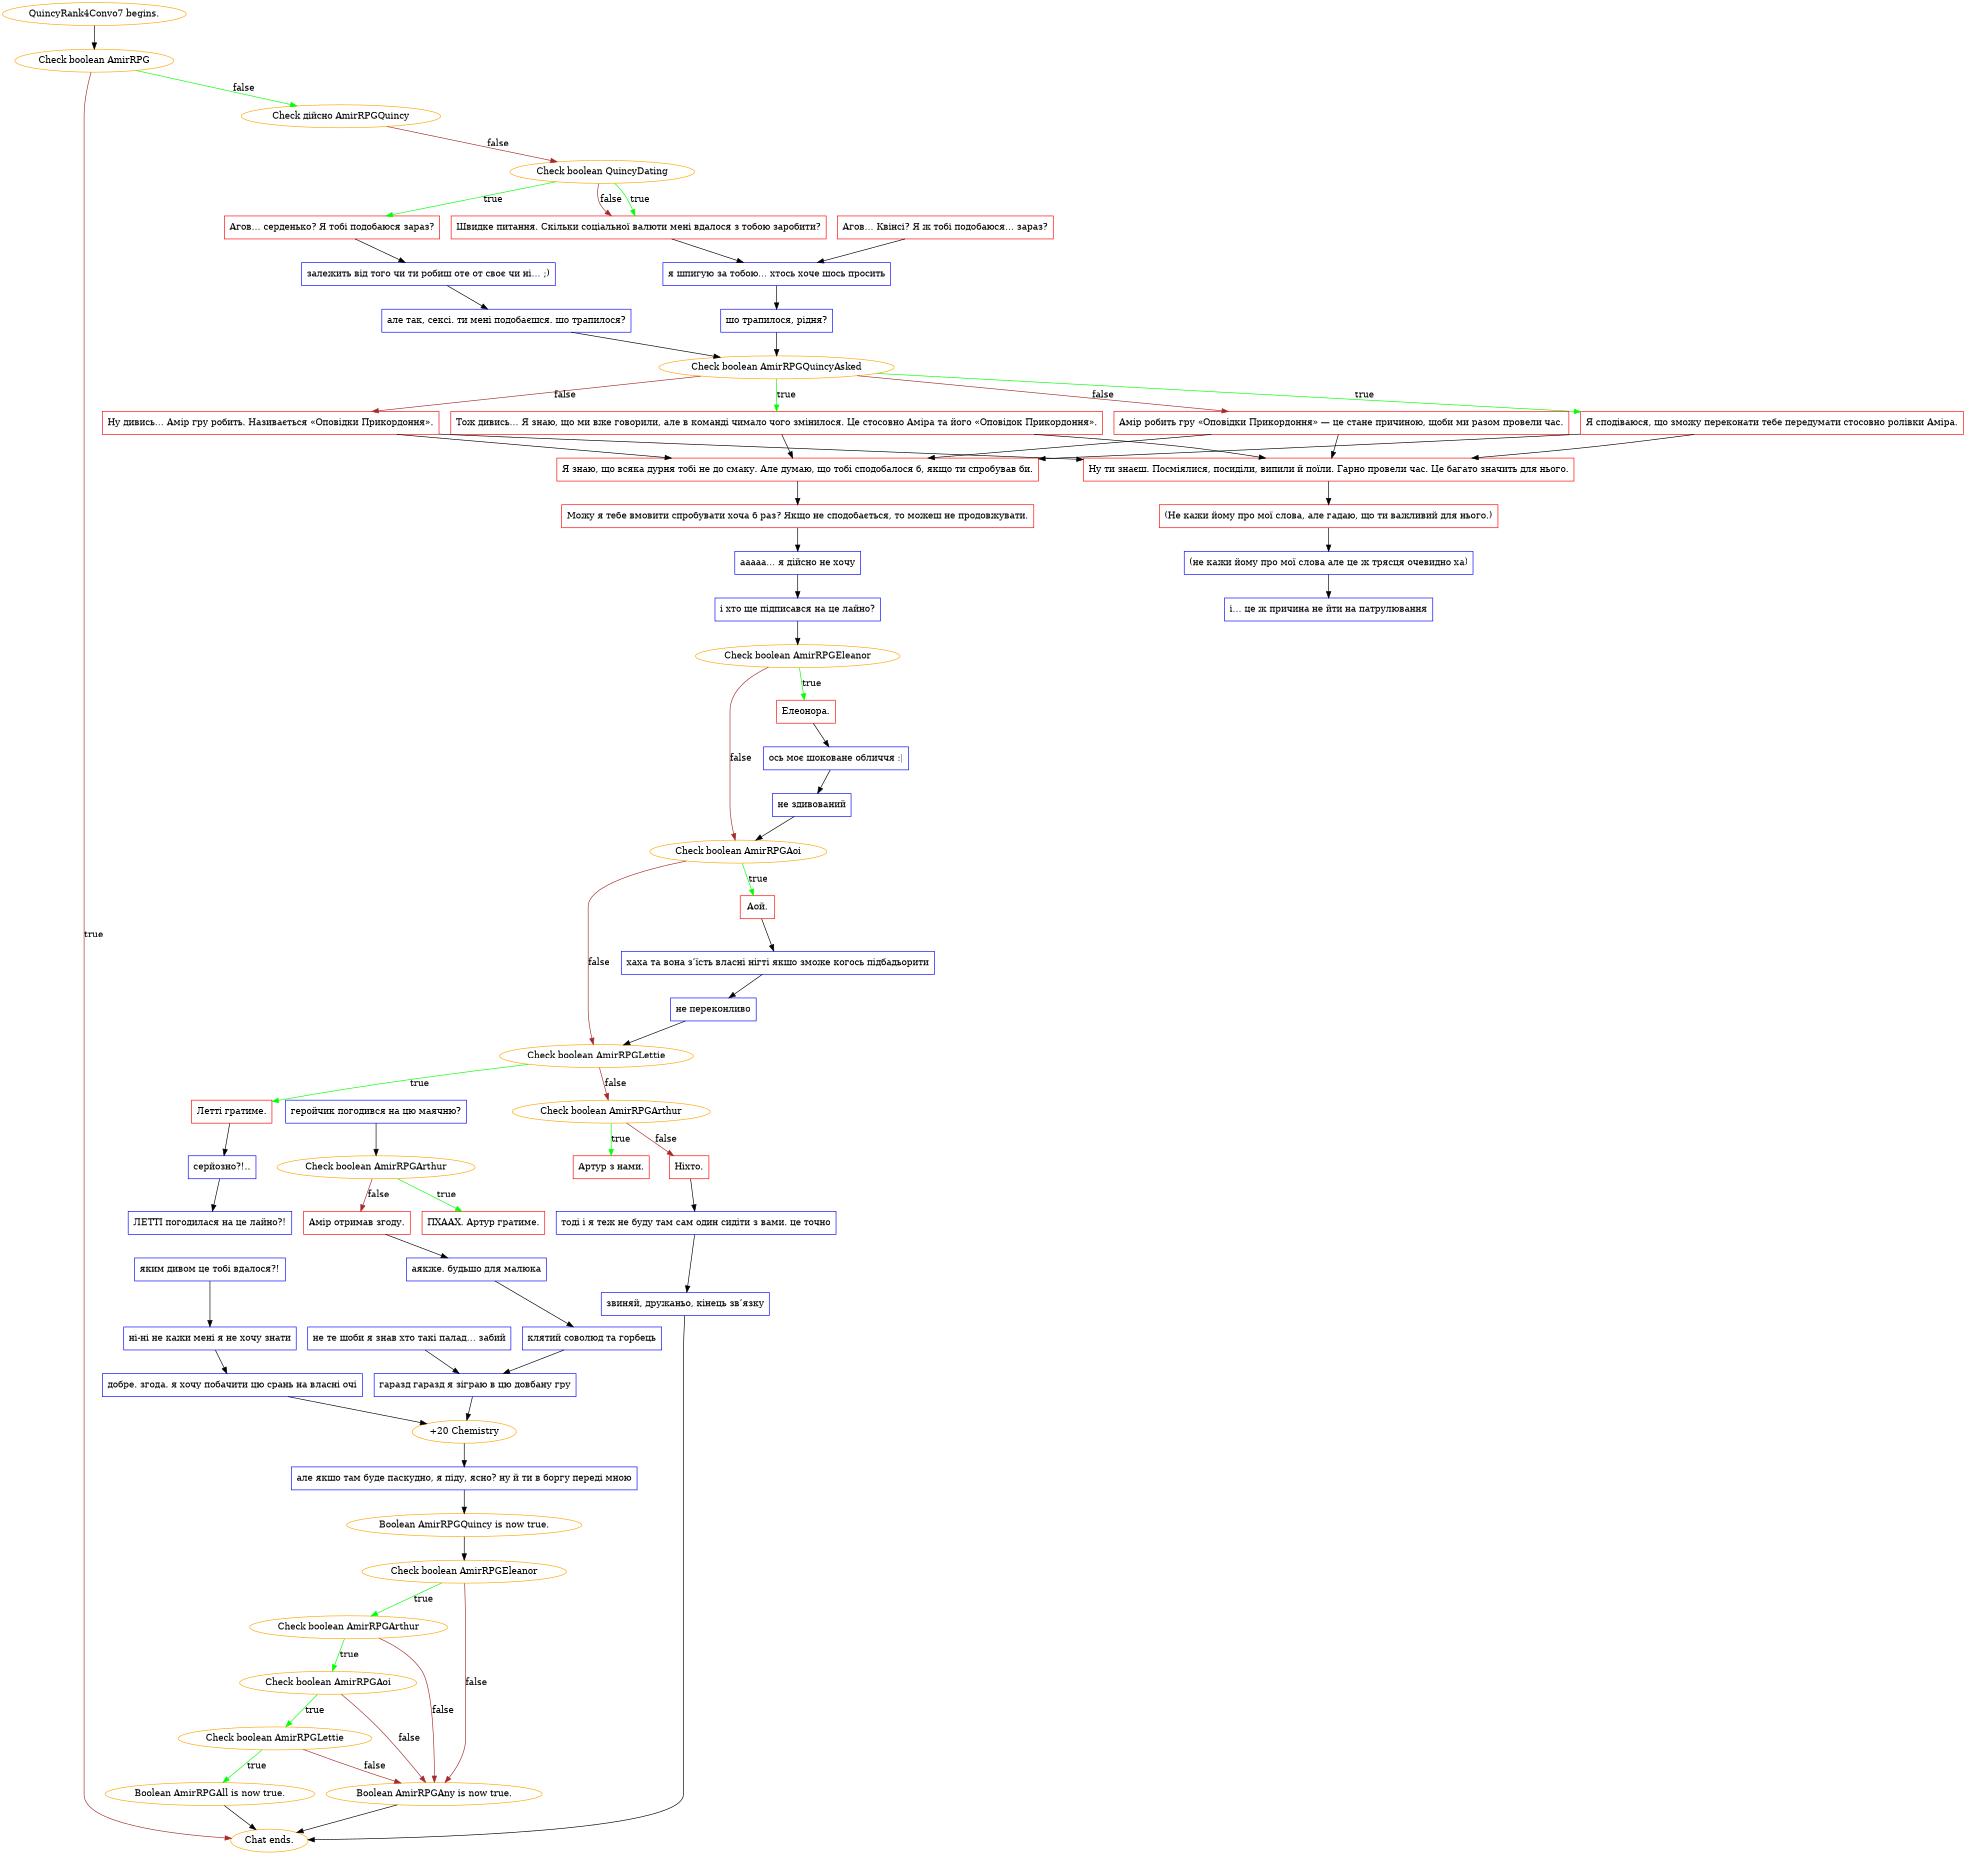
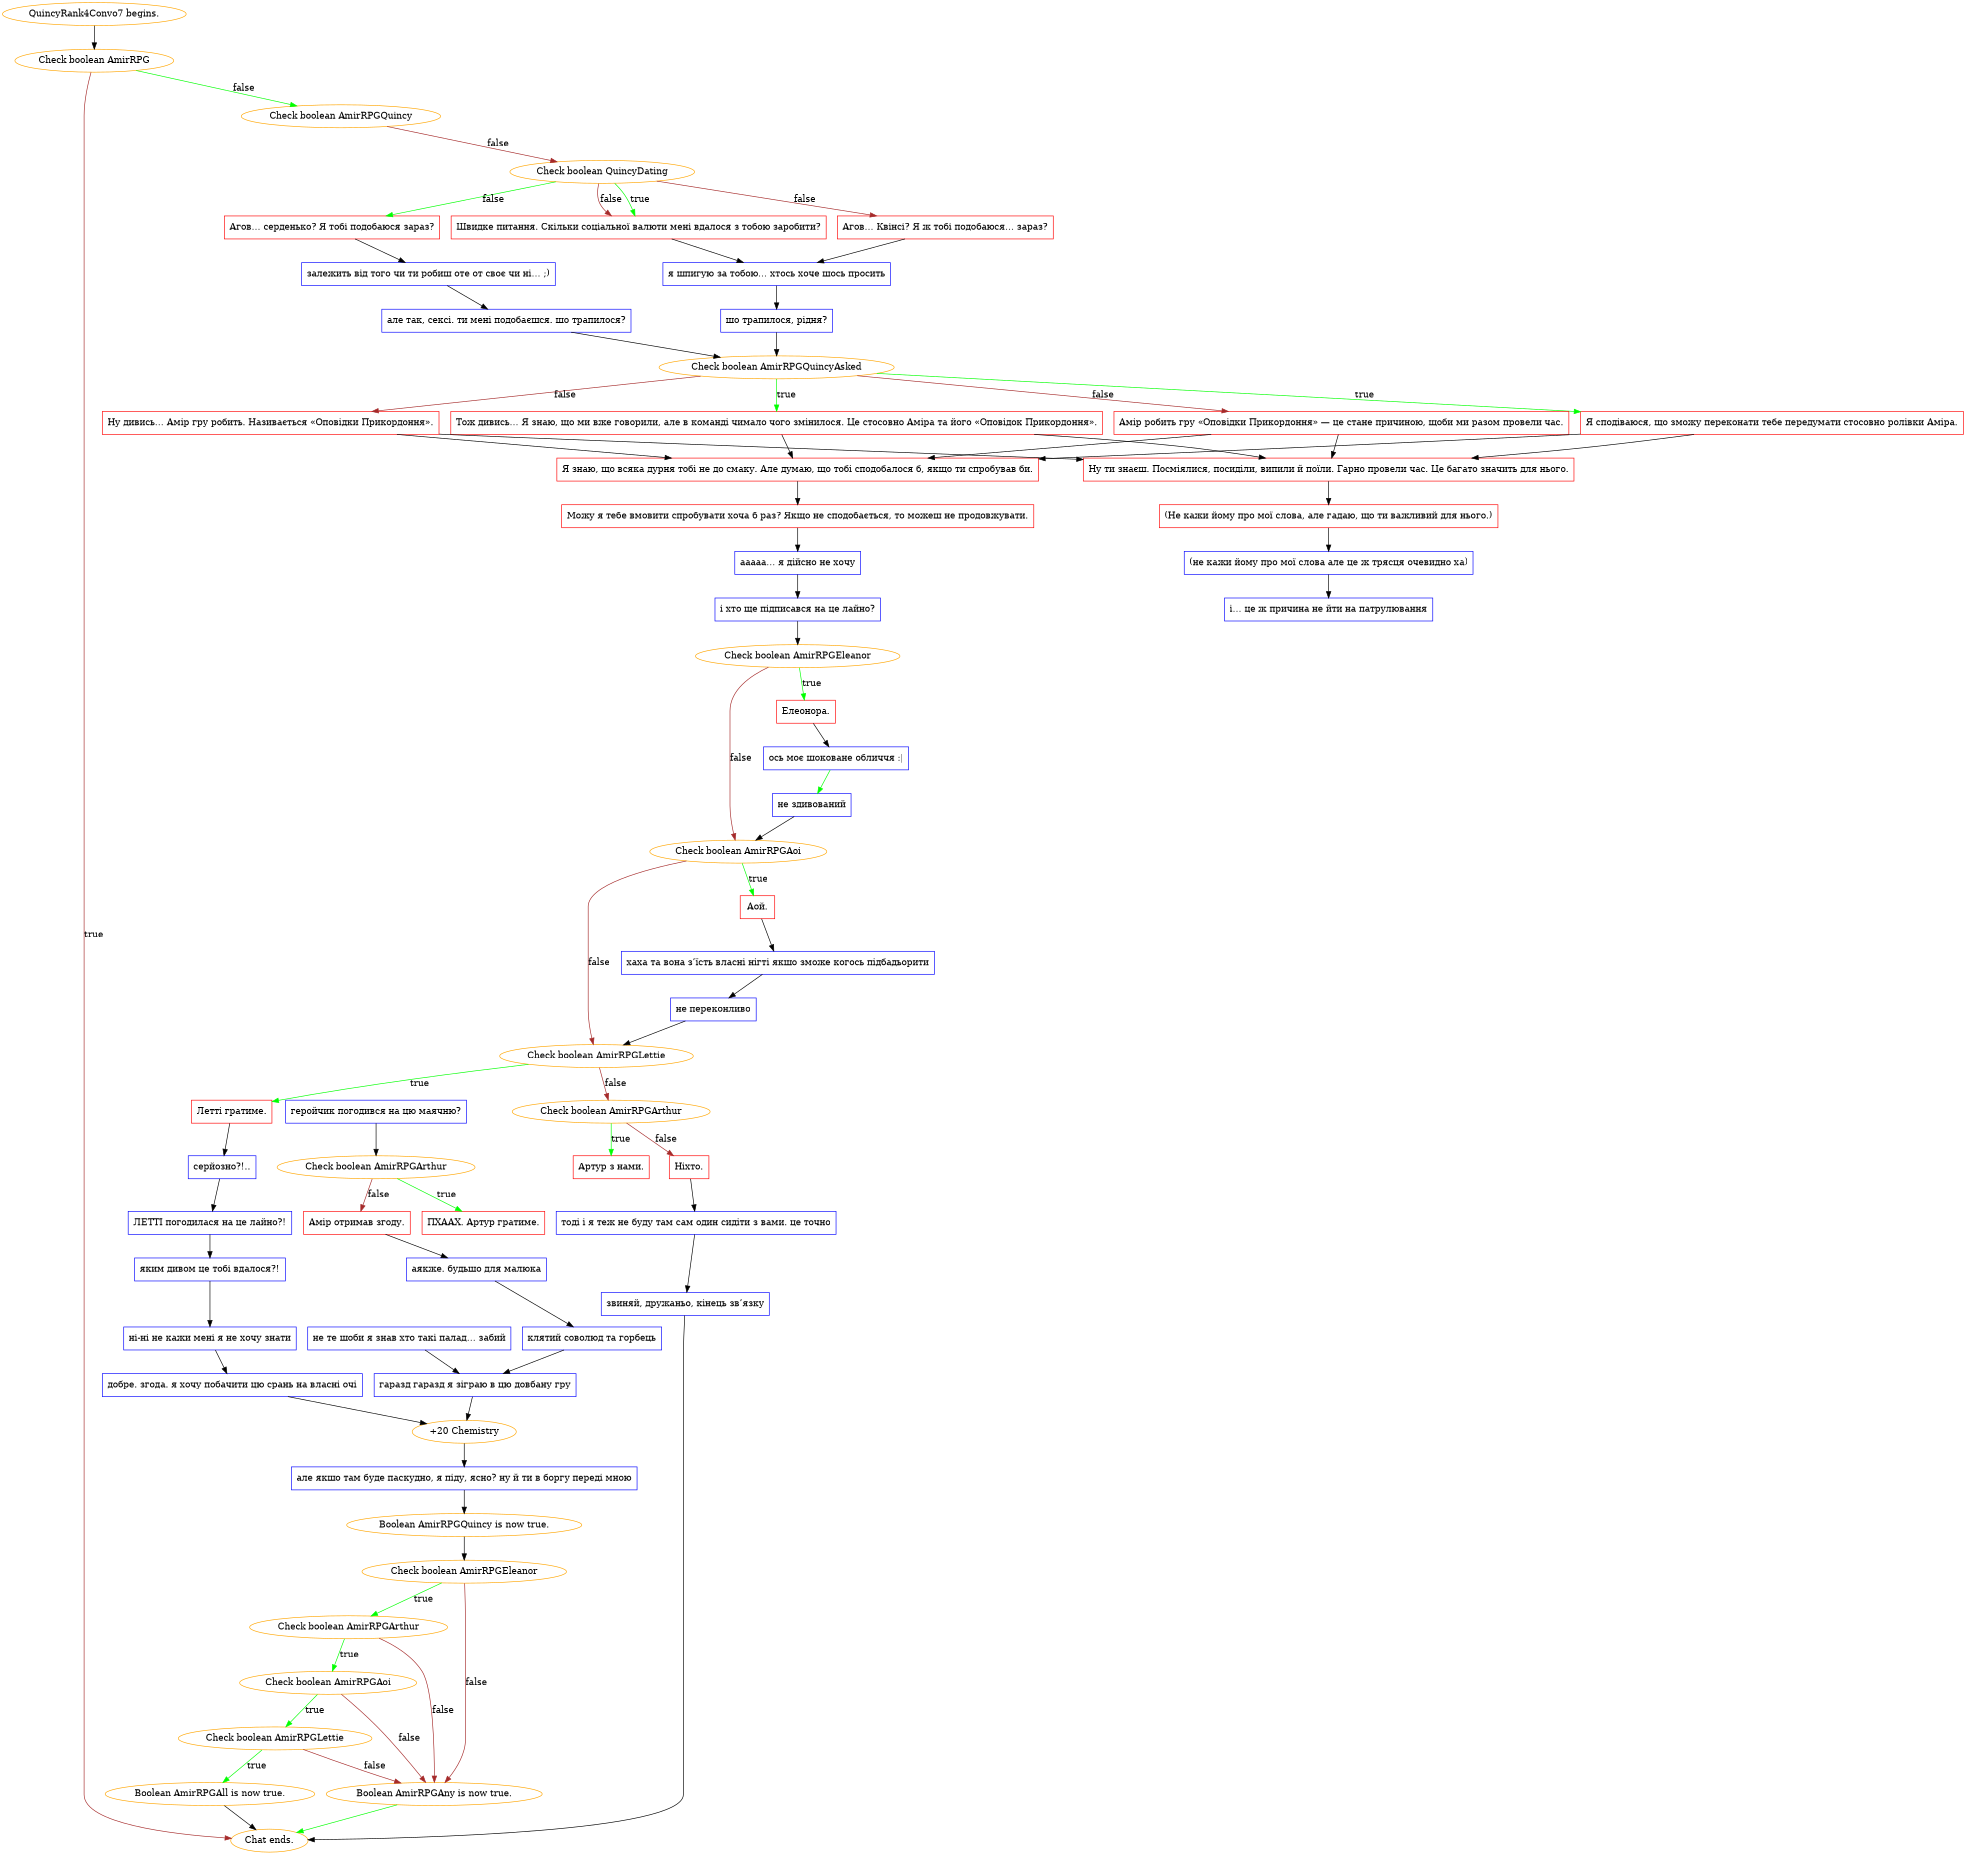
(341, 116) -> (341, 116)
none -> (763, 198)
(493, 200) -> (493, 200)
(825, 779) -> (825, 779)
none -> (210, 1243)
(350, 1818) -> (350, 1818)
